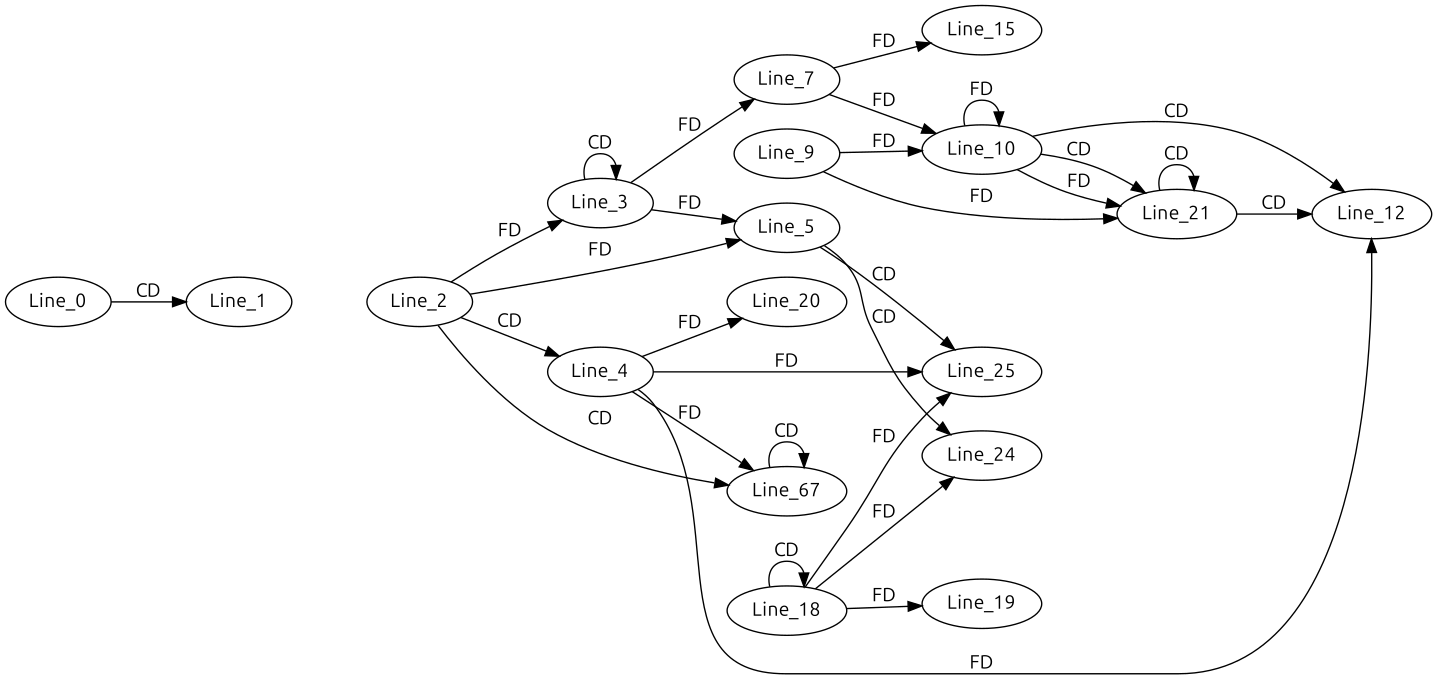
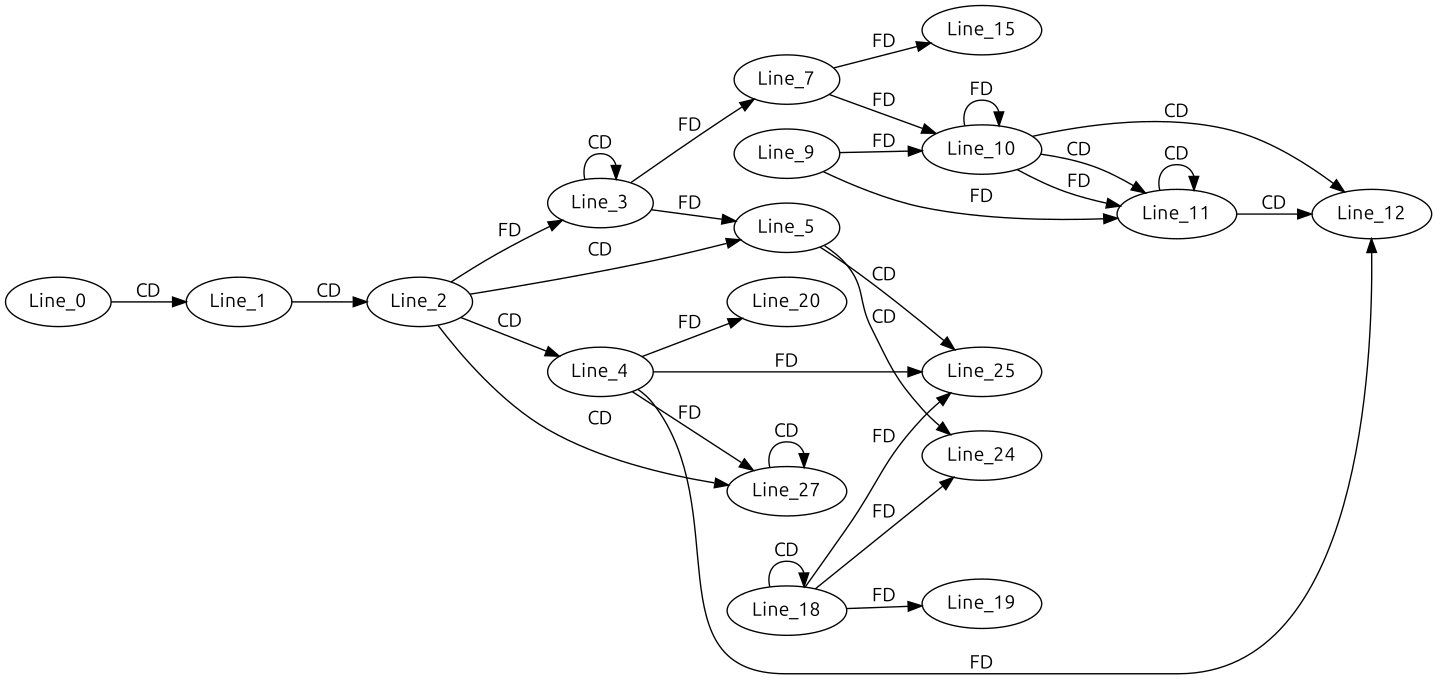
(1177, 214) -> (1177, 214)
(600, 250) -> (600, 250)
none -> (322, 302)
(787, 491) -> (787, 491)
